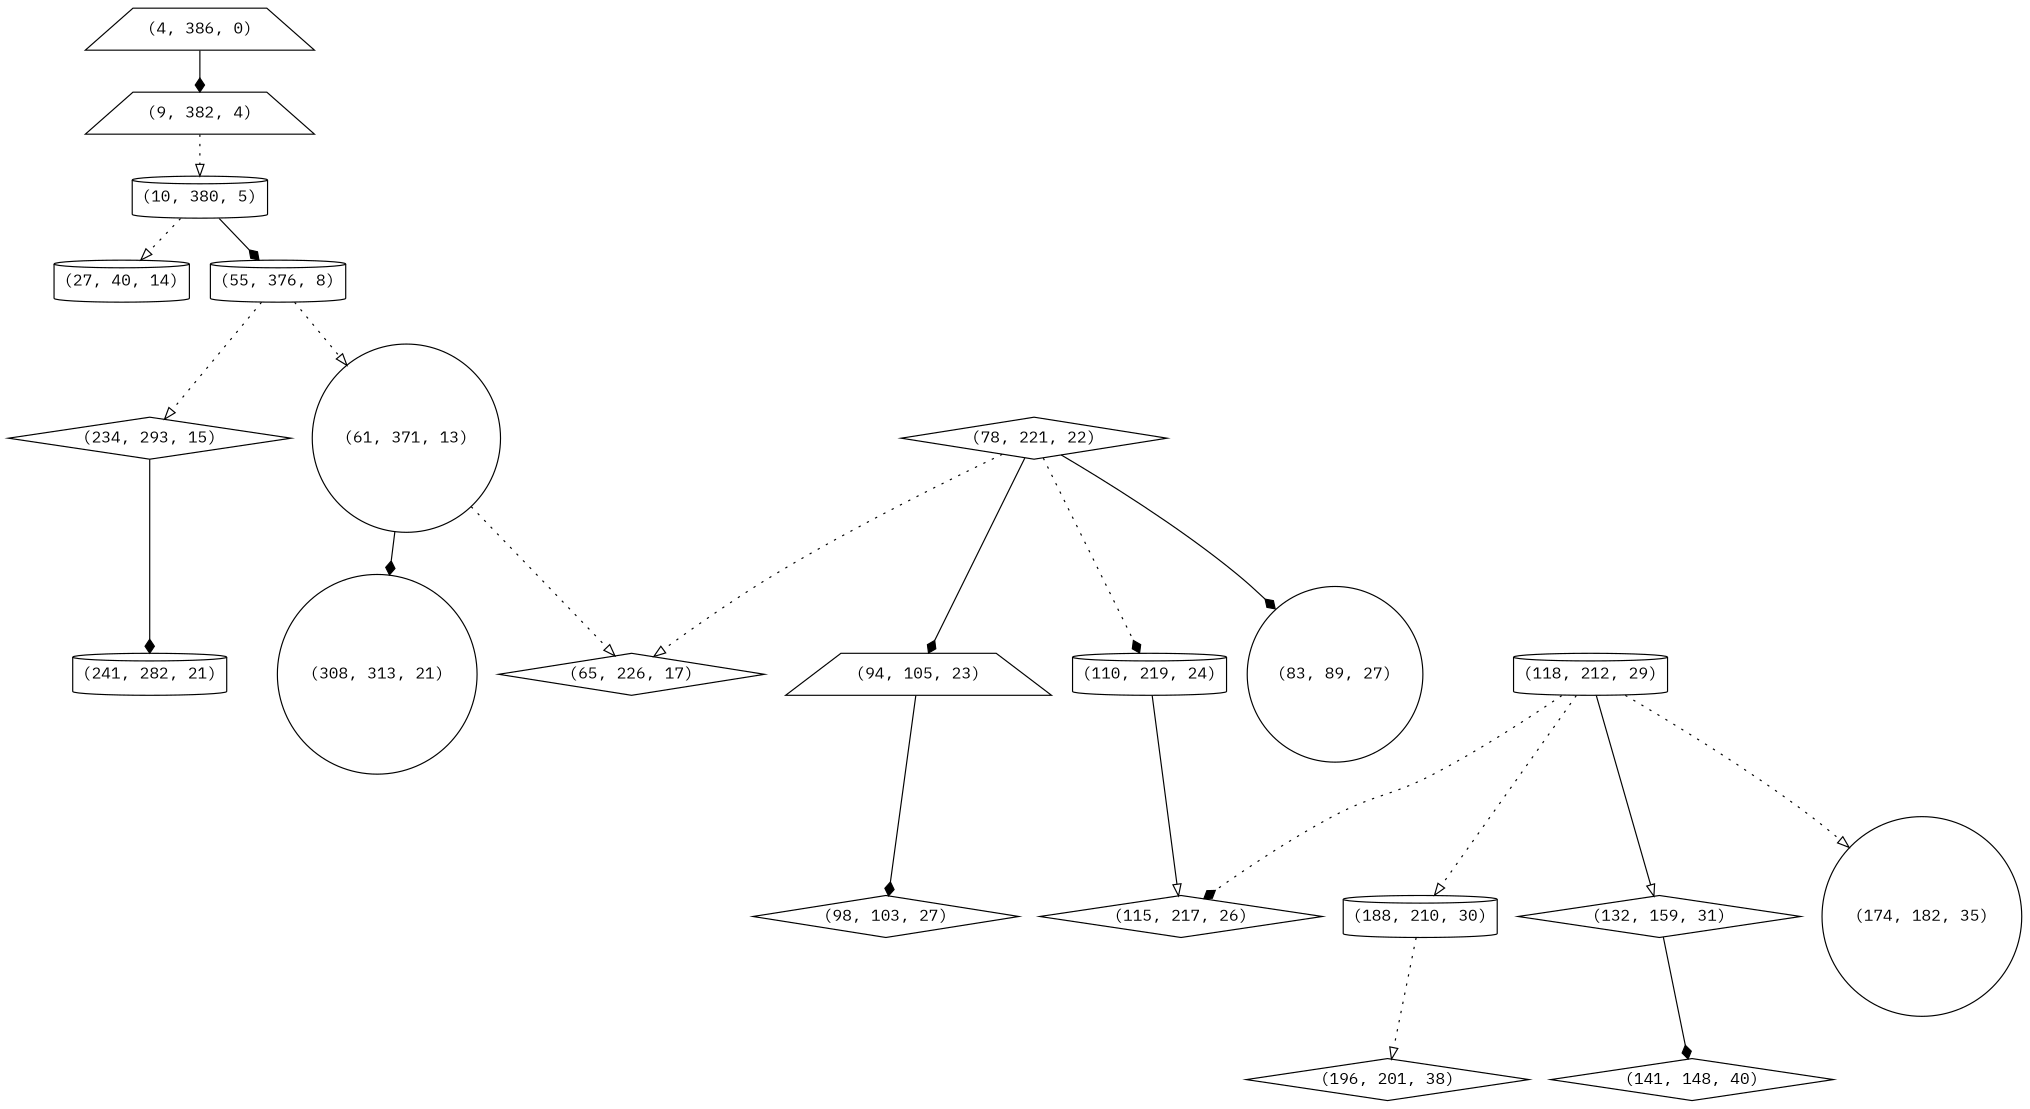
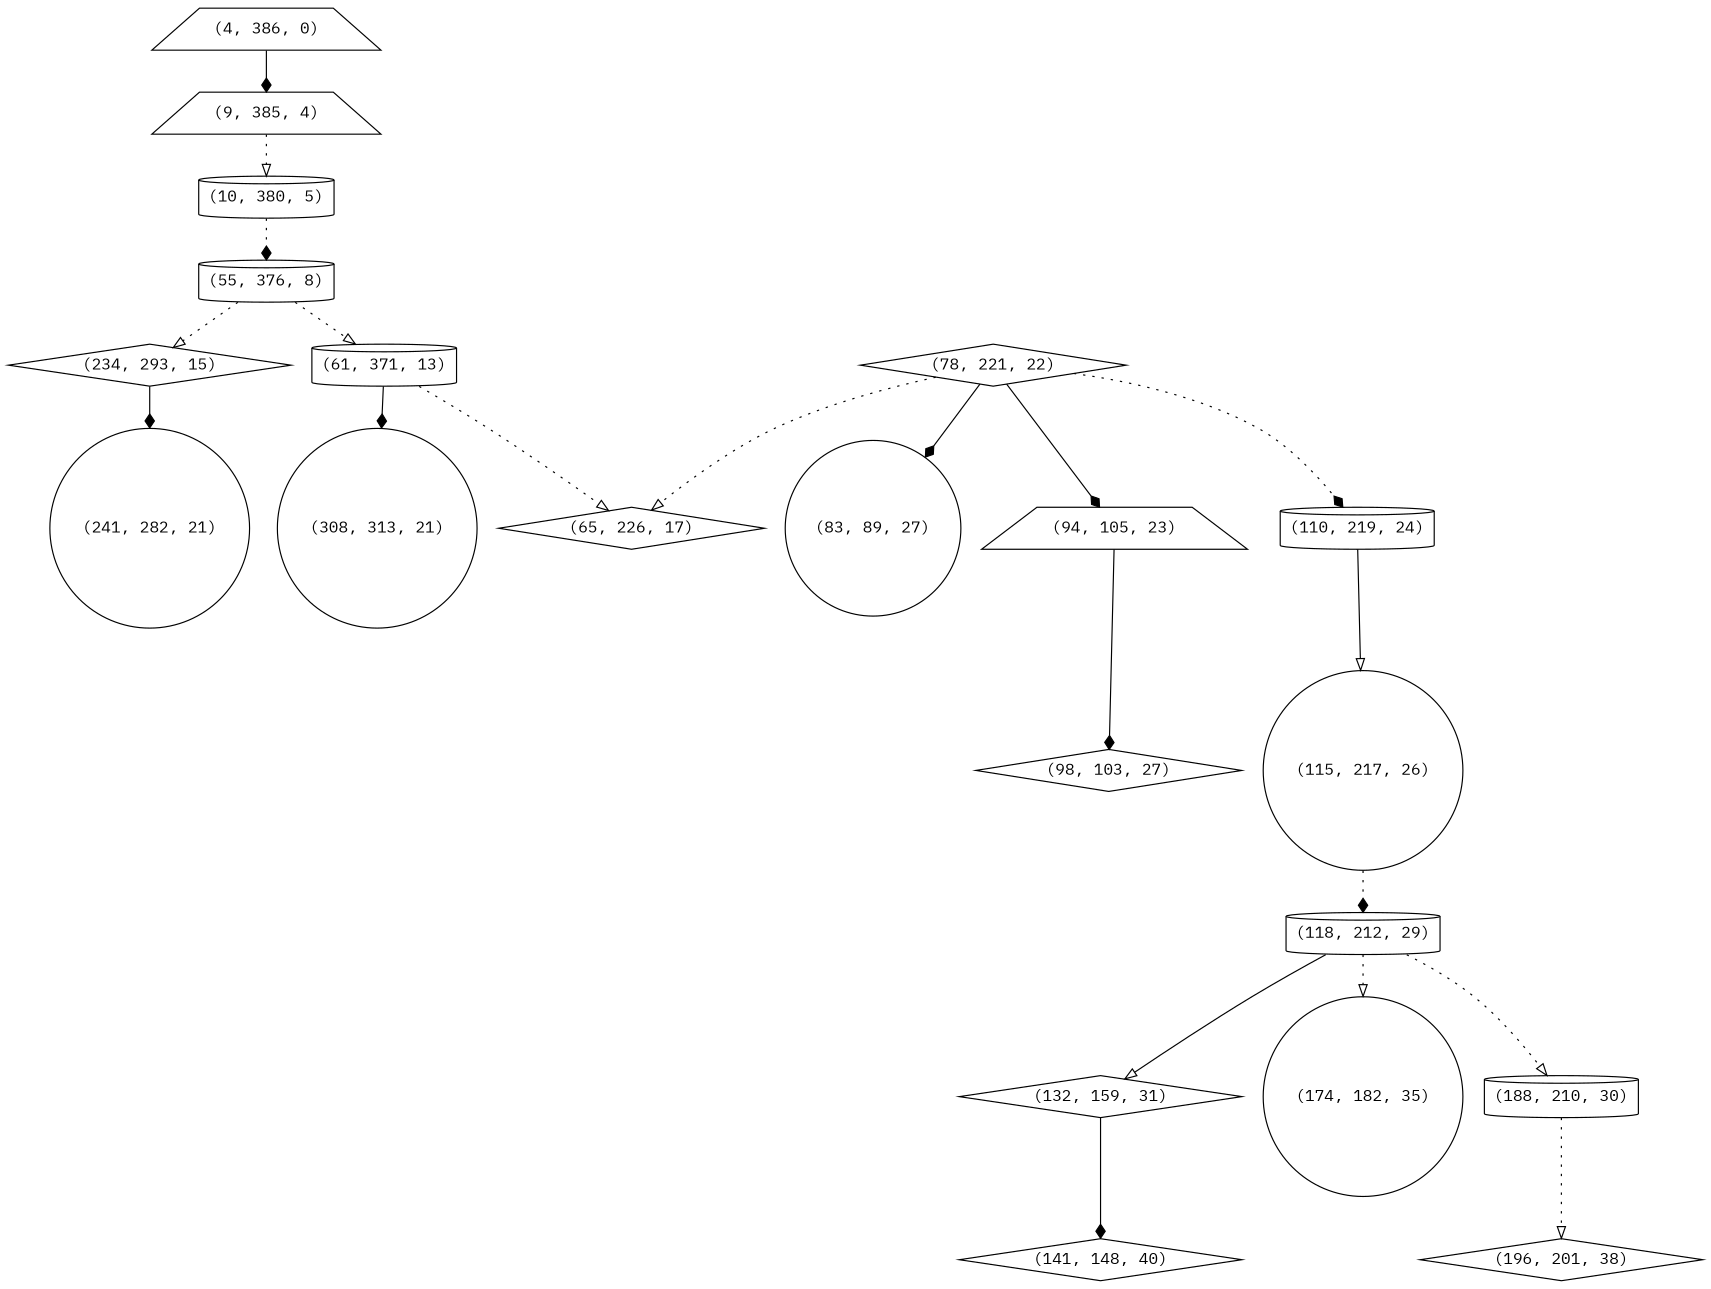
(200, 113) -> (266, 113)
(234, 234) -> (266, 232)
(122, 281) -> none
(406, 438) -> (384, 365)
(150, 674) -> (150, 528)
(1389, 793) -> (1363, 884)
(1181, 916) -> (1363, 770)
